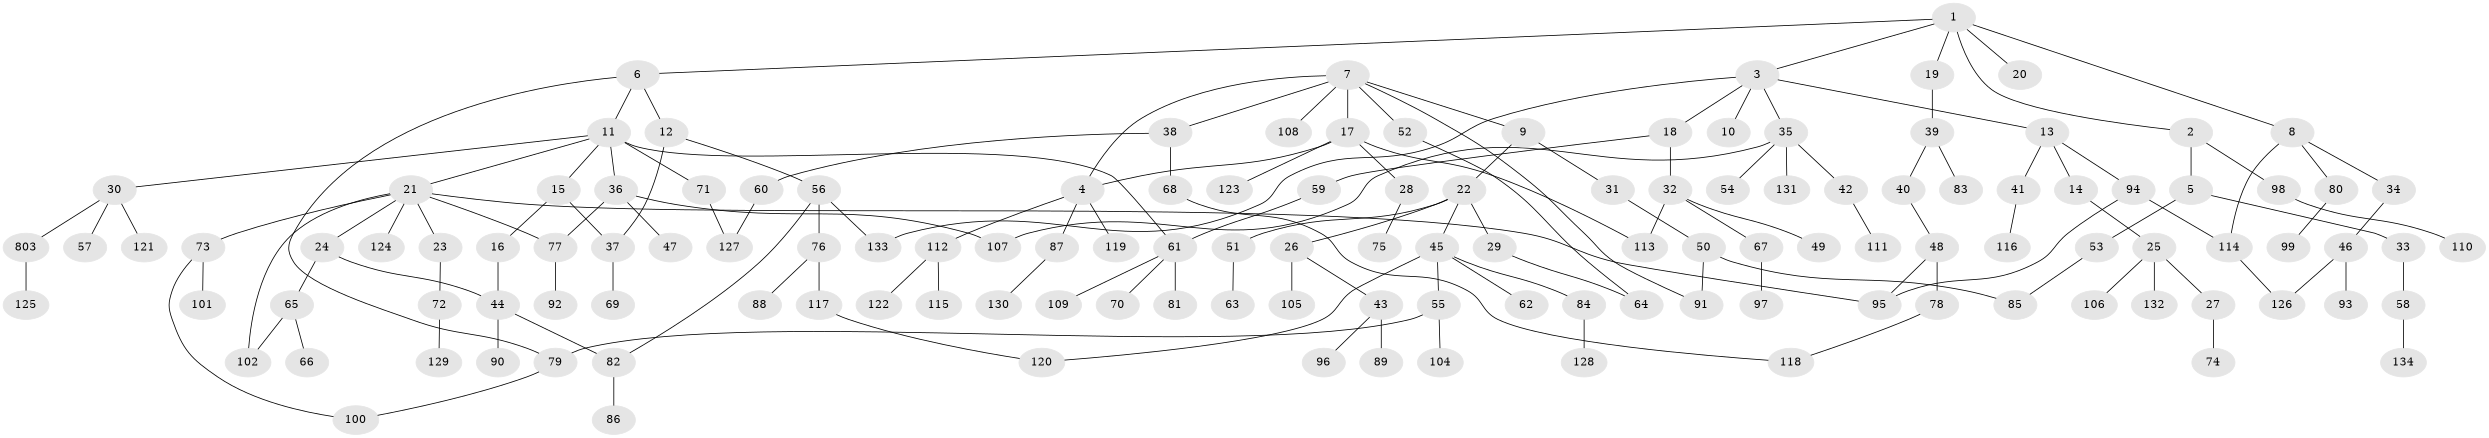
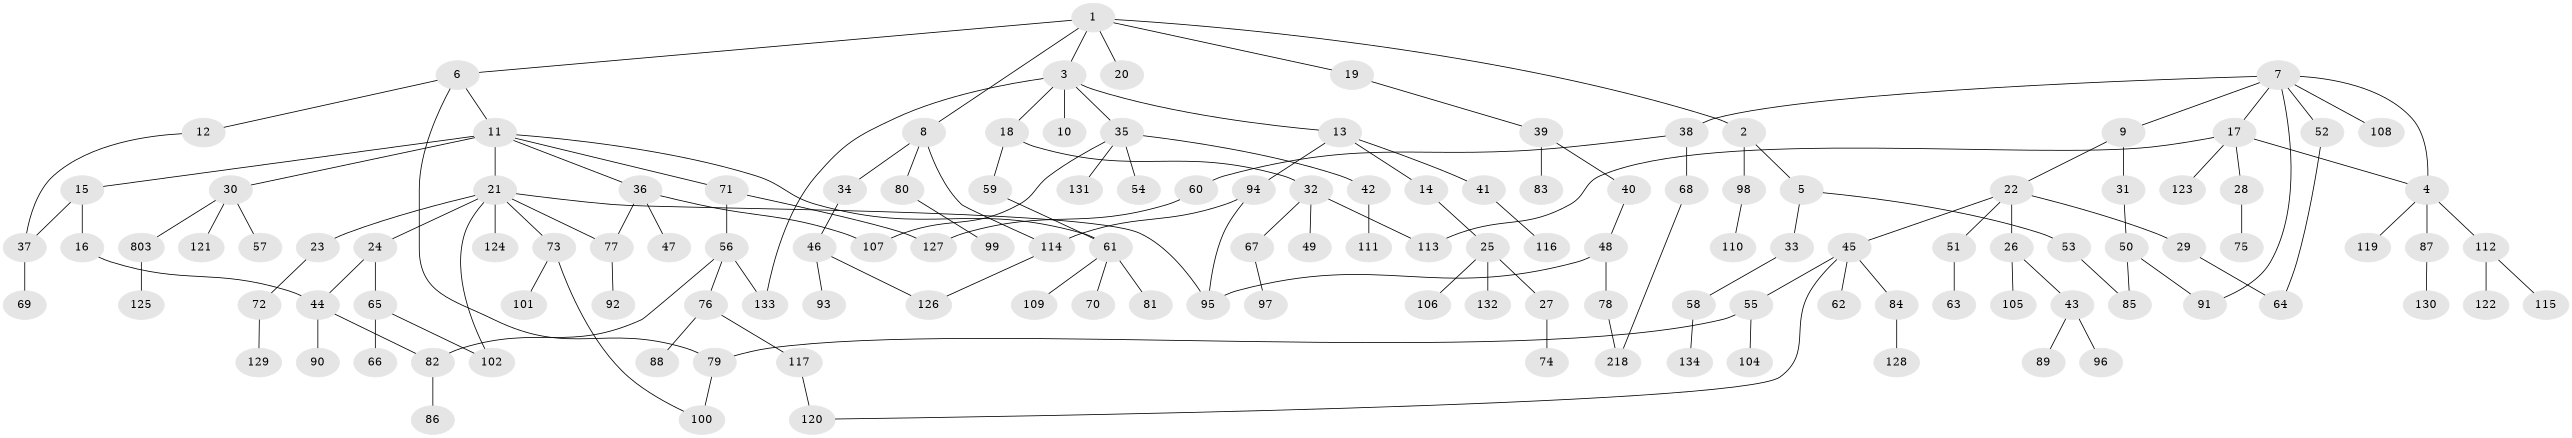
(753, 162) -> (727, 219)
(1791, 363) -> (1618, 363)
